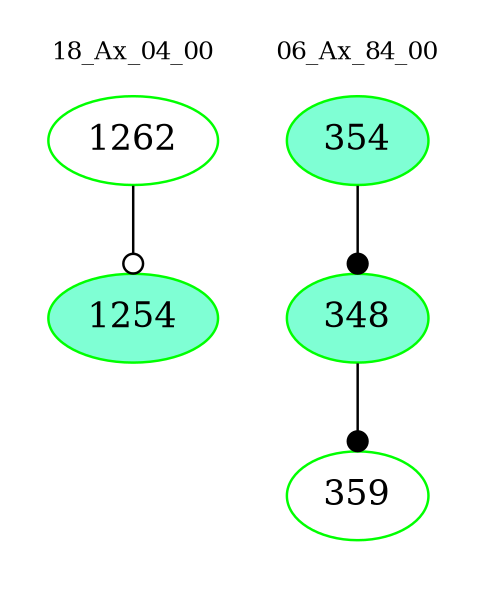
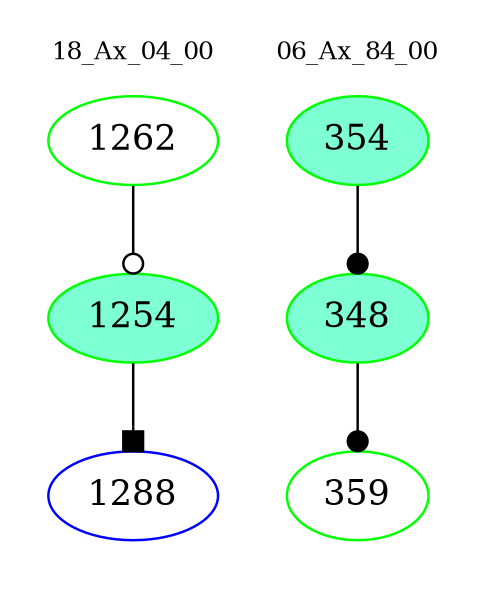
none -> (133, 496)
